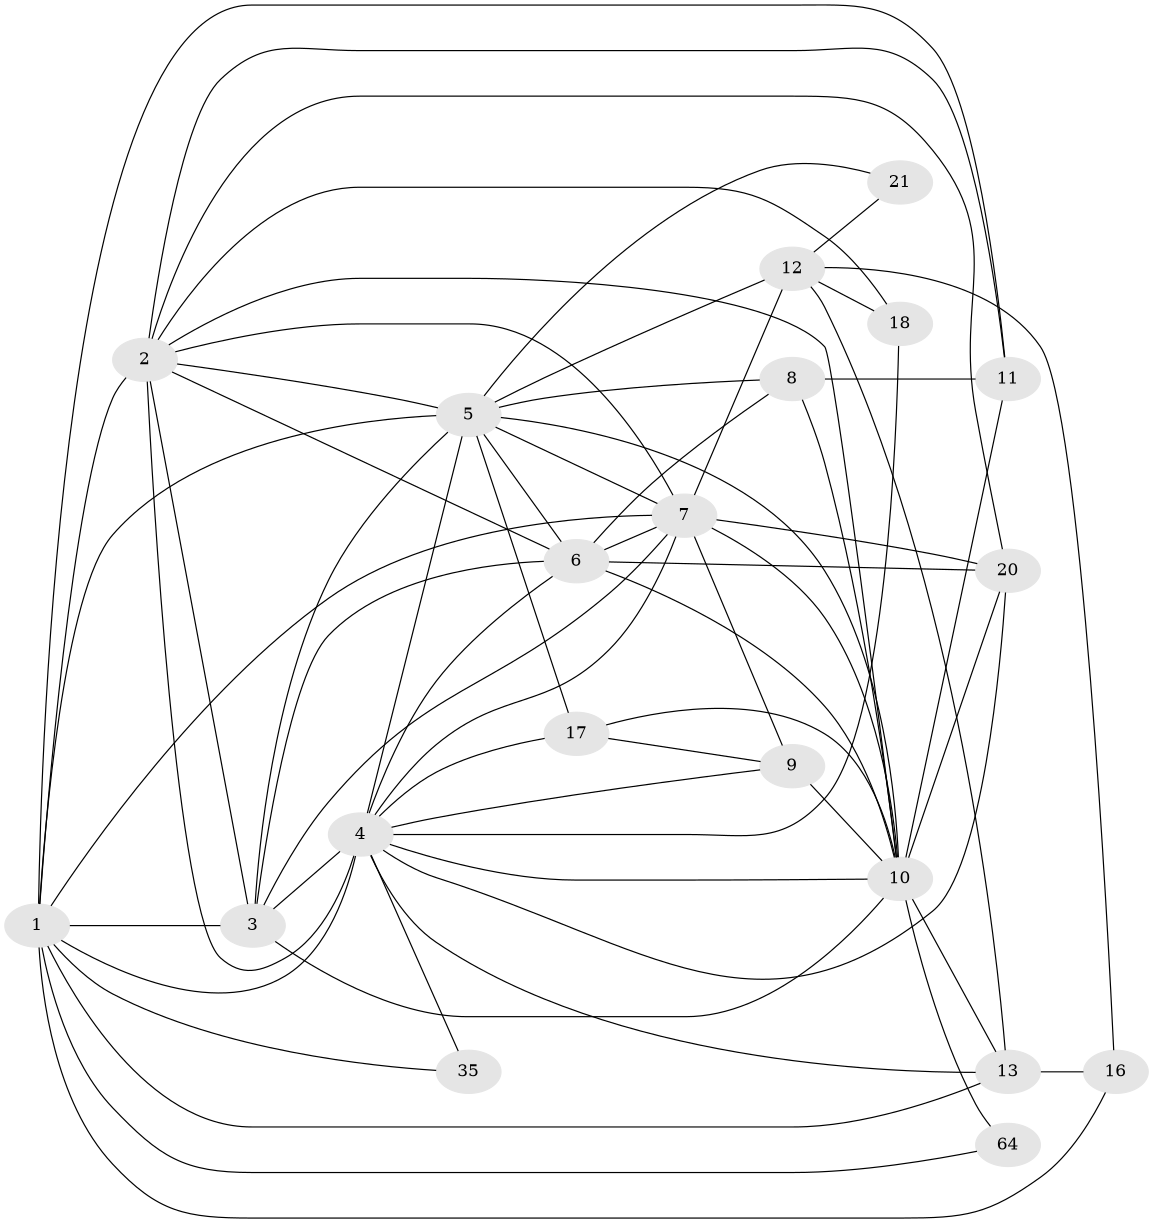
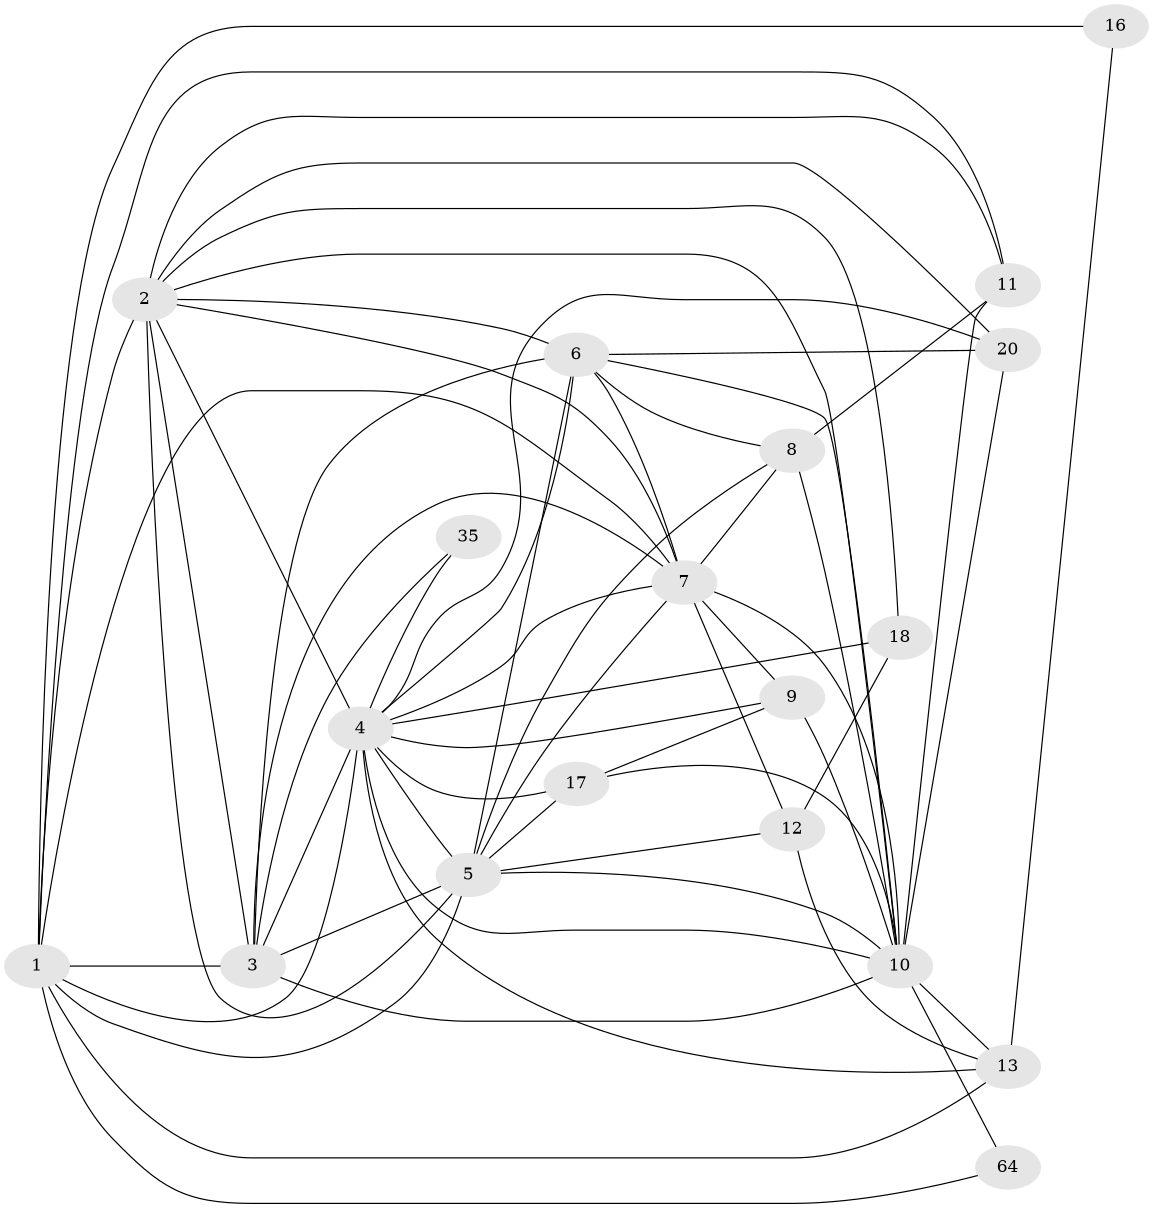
(900, 182) -> none
(834, 537) -> (739, 517)
(1081, 578) -> none
(233, 1038) -> (313, 729)
